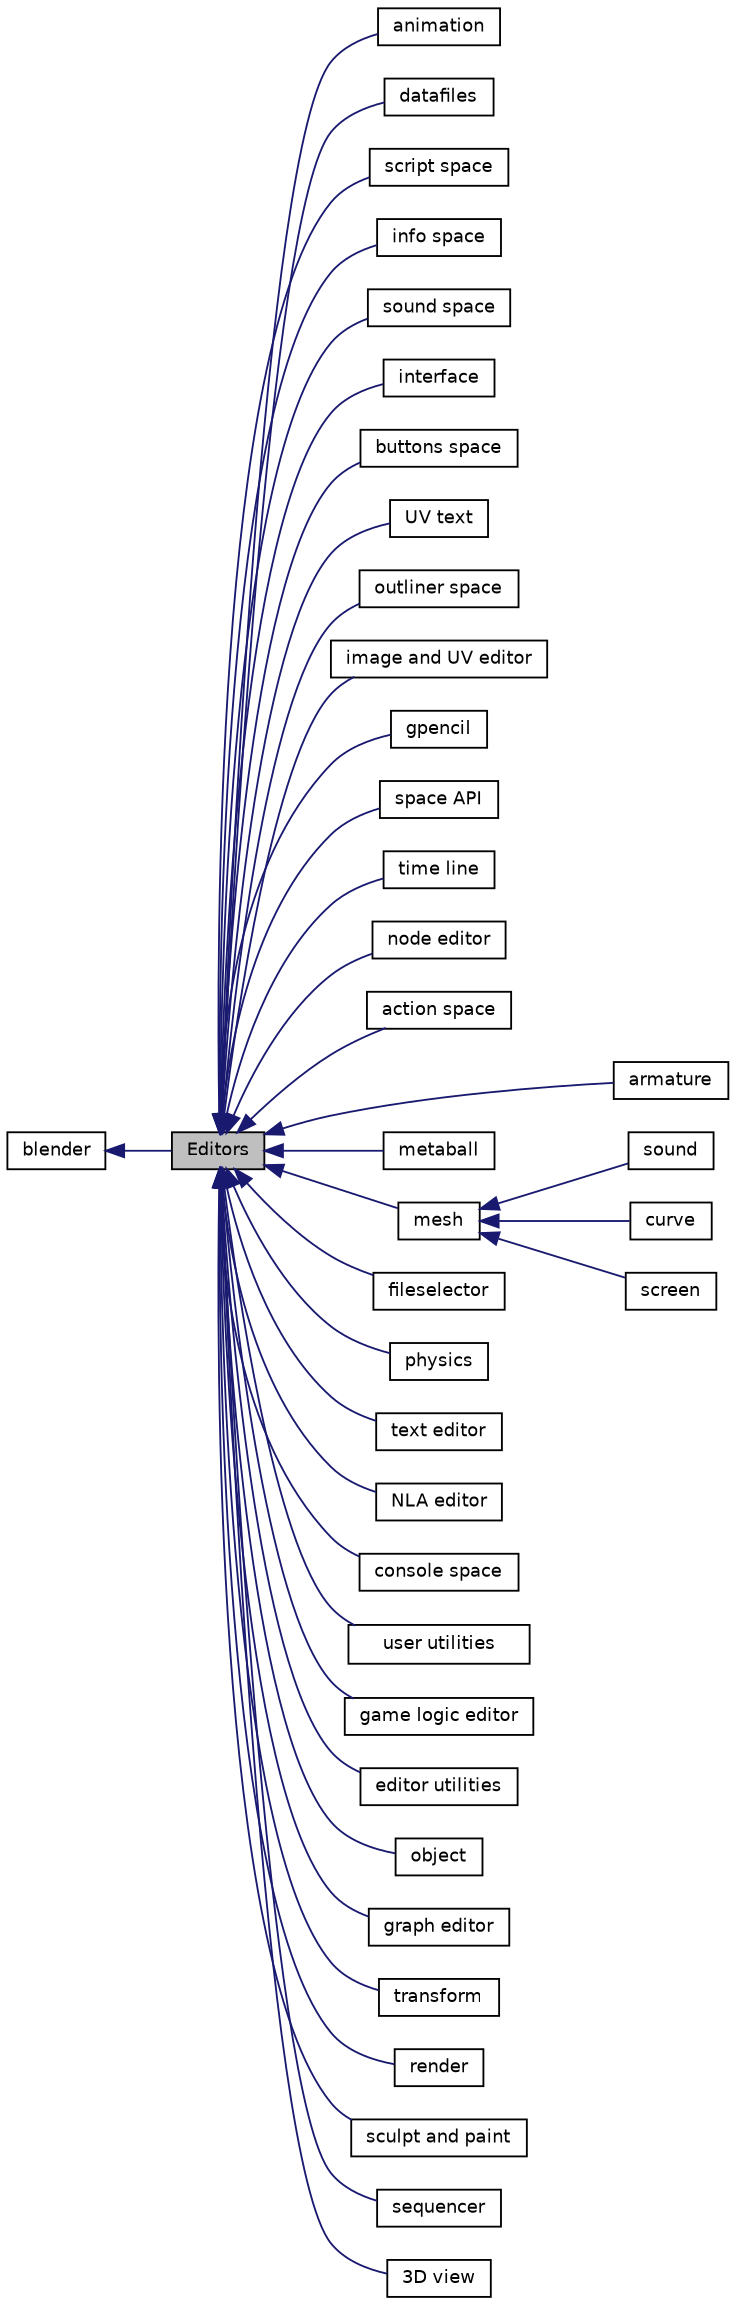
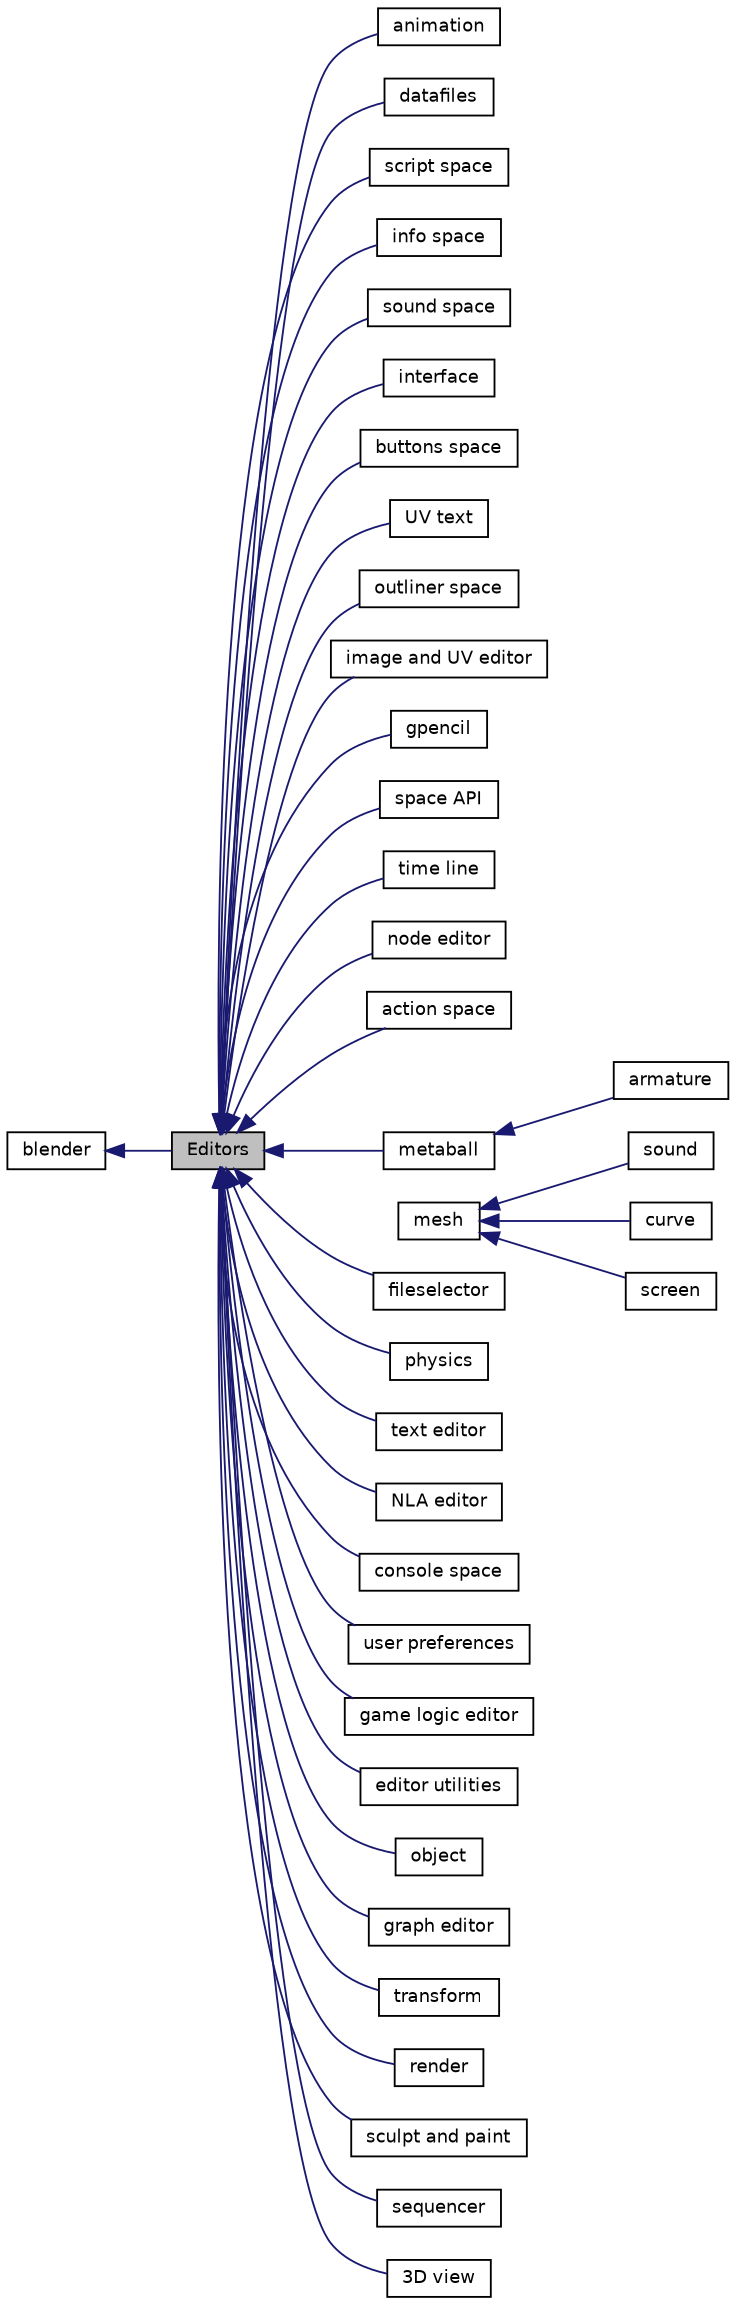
(447, 1097) -> (563, 1113)
(340, 1190) -> none
(439, 1644) -> (439, 1644)
